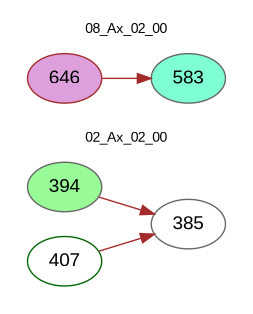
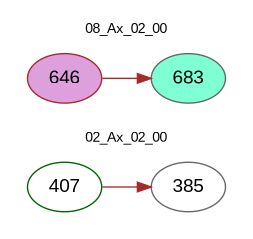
(188, 78) -> (188, 78)
(65, 187) -> none
